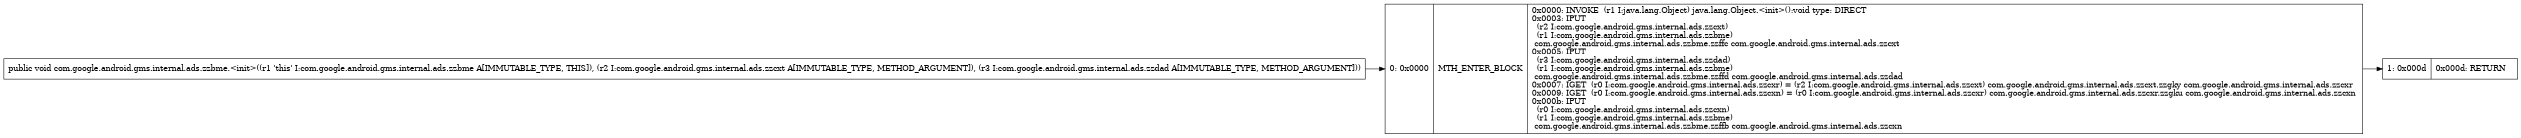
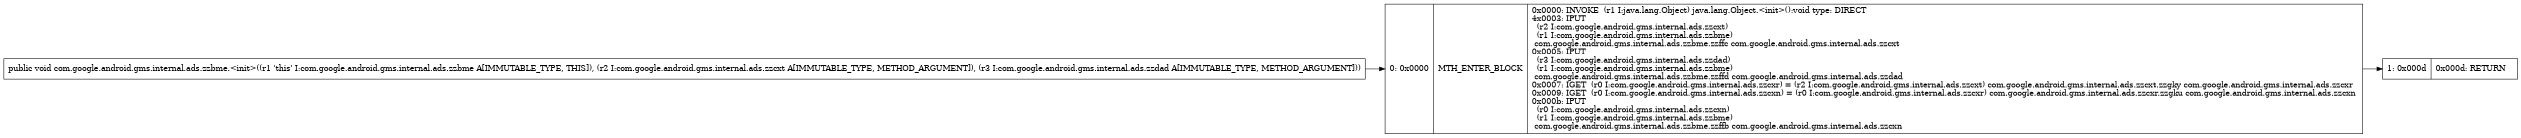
(1561, 19) -> (1561, 19)
